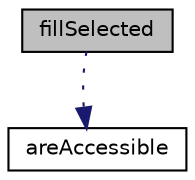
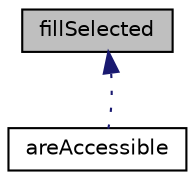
(83, 80) -> (111, 101)
